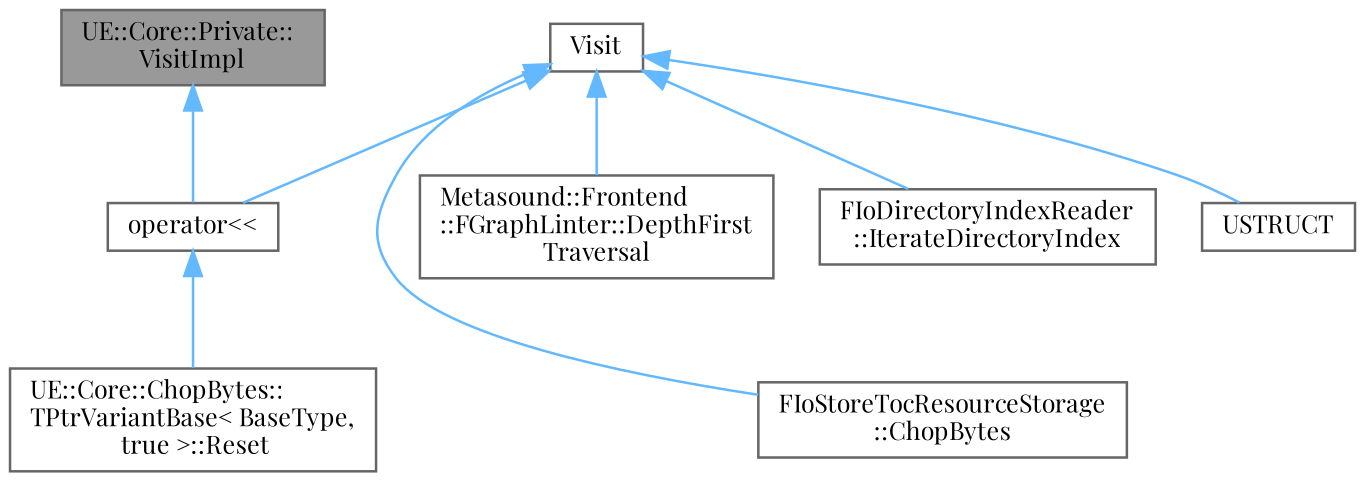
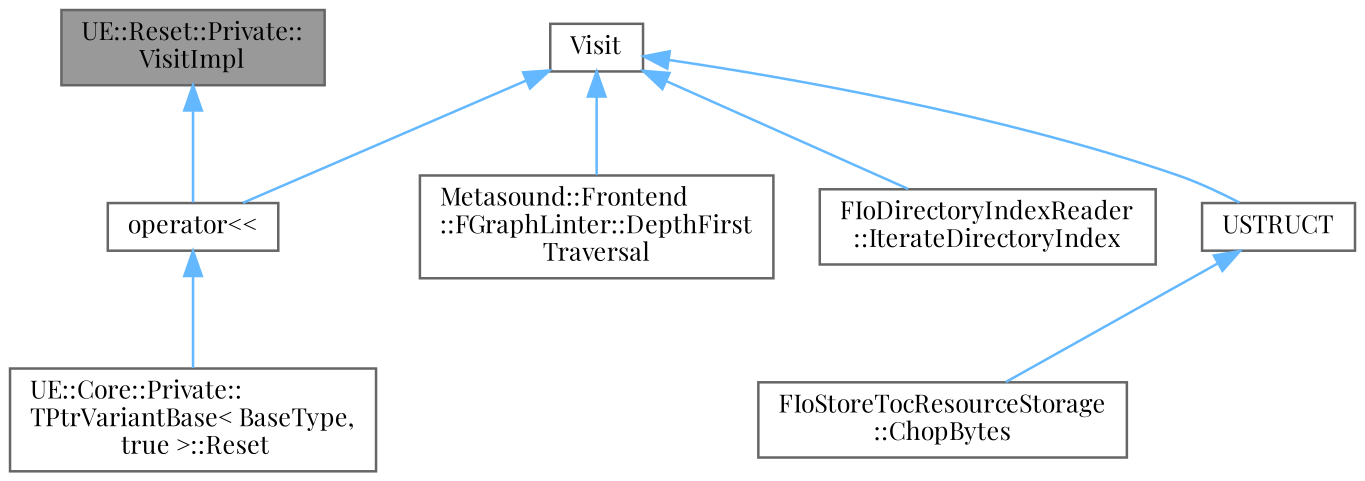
(193, 48) -> (193, 48)
(438, 310) -> (1112, 323)
(193, 420) -> (193, 420)
